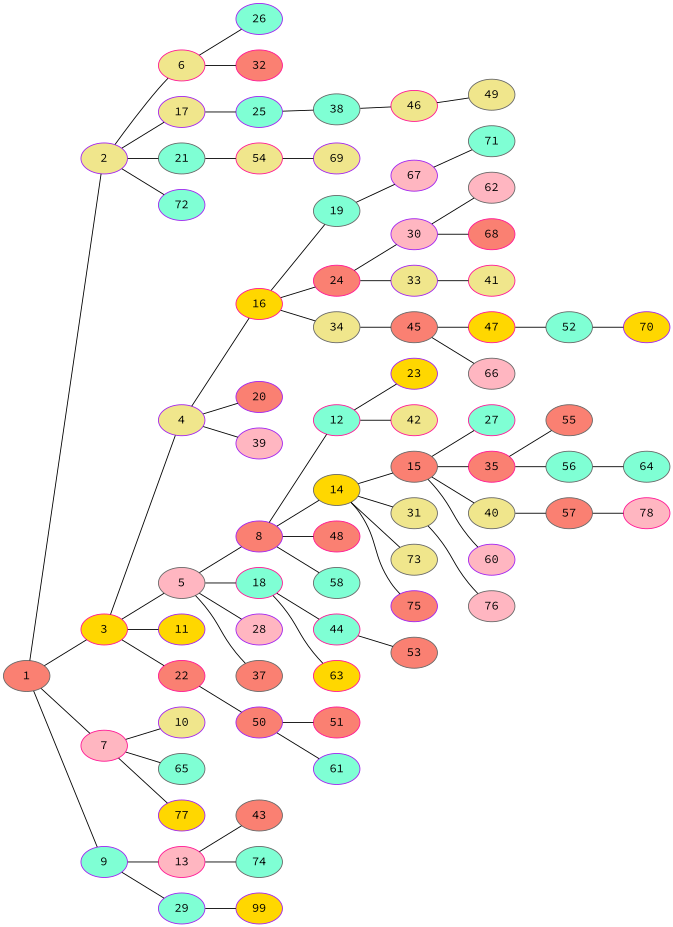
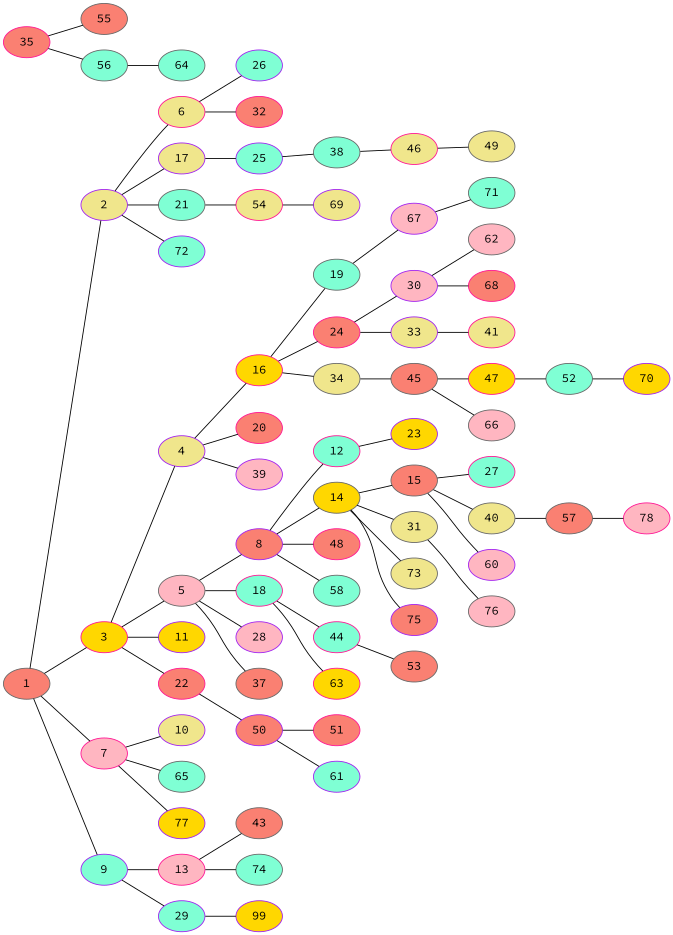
(259, 397) -> (259, 428)
(414, 420) -> none
(453, 467) -> none
